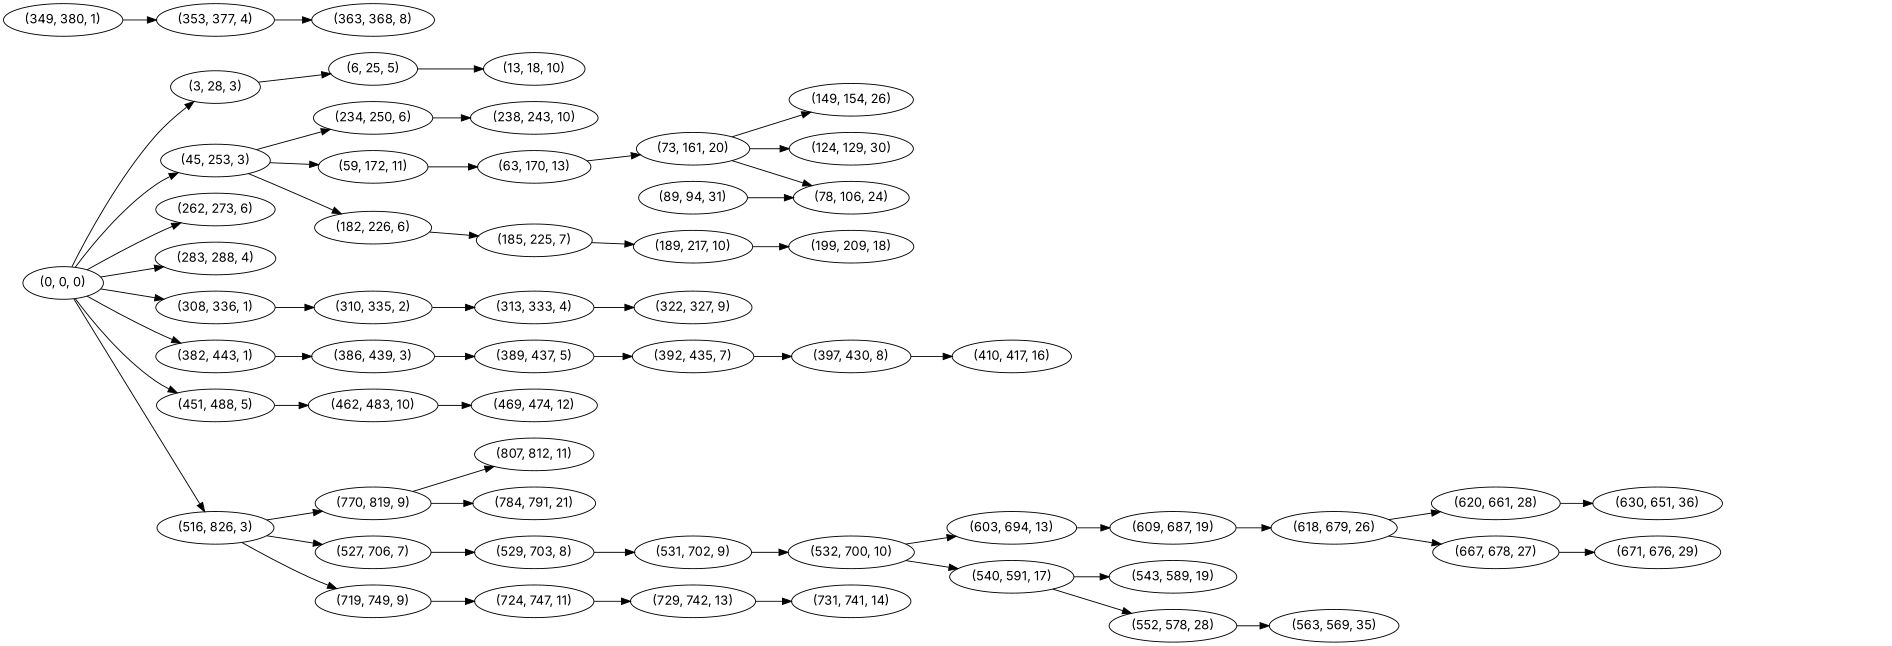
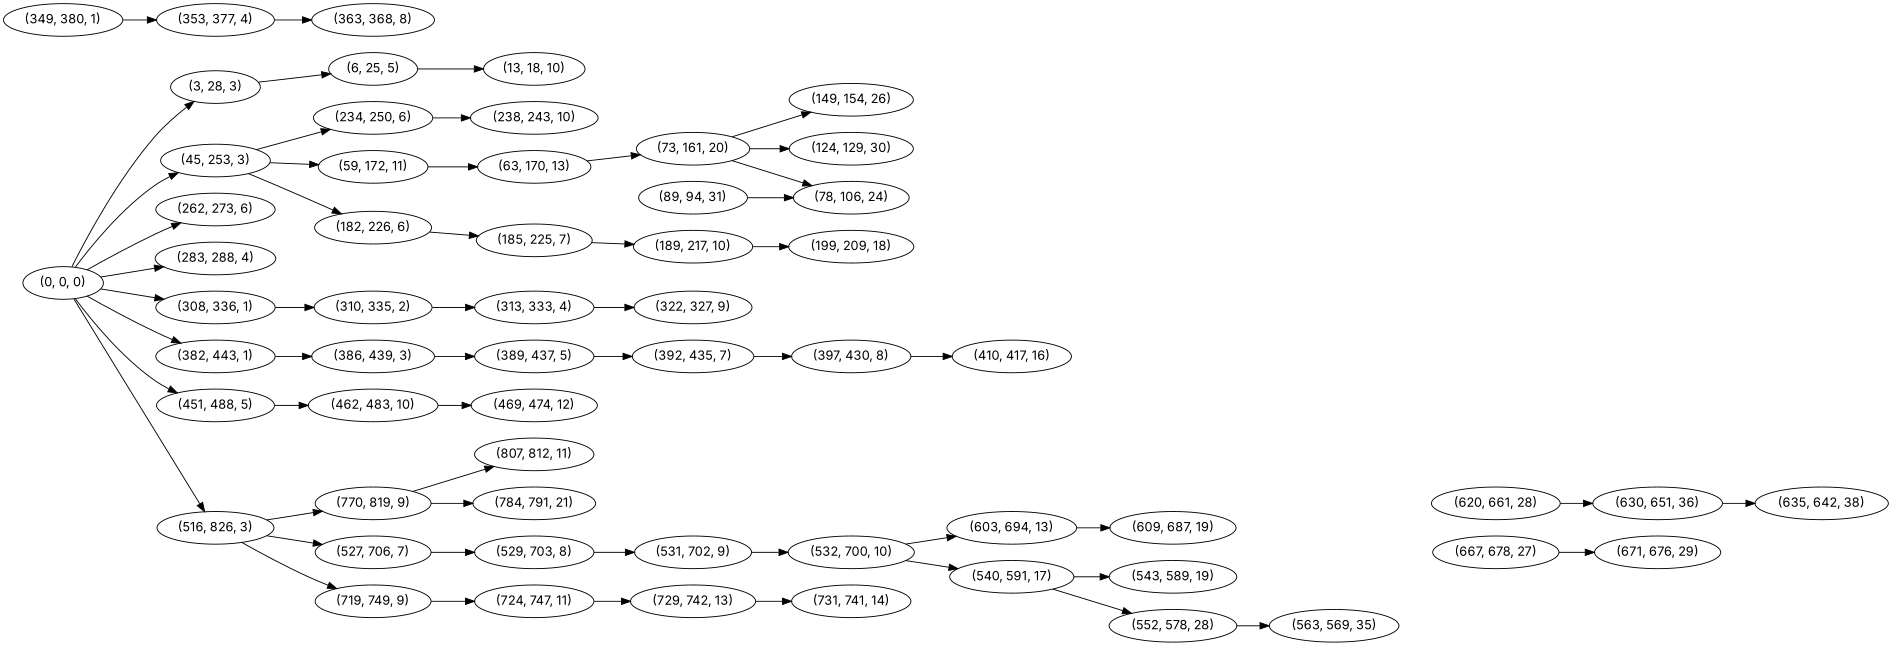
none -> (1822, 503)
(1334, 528) -> none
